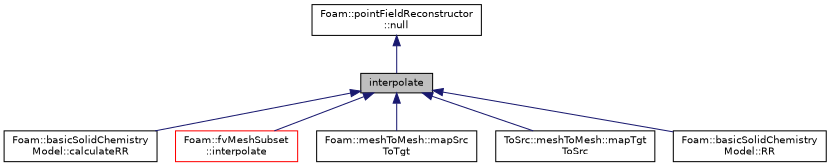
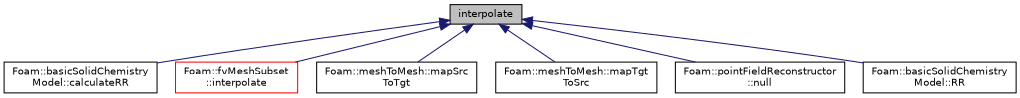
(397, 60) -> (614, 44)
(575, 146) -> (576, 77)
